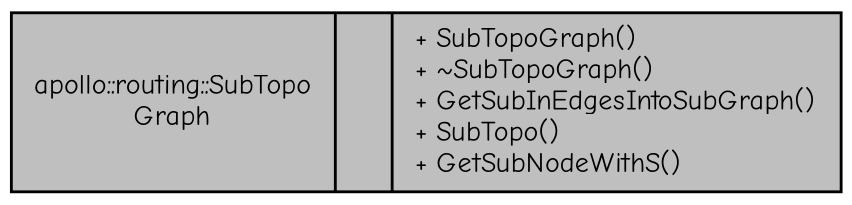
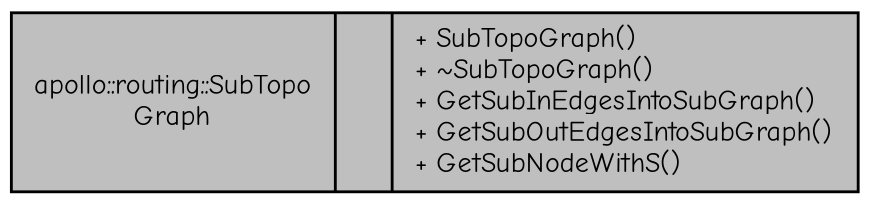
(489, 132) -> (625, 132)
